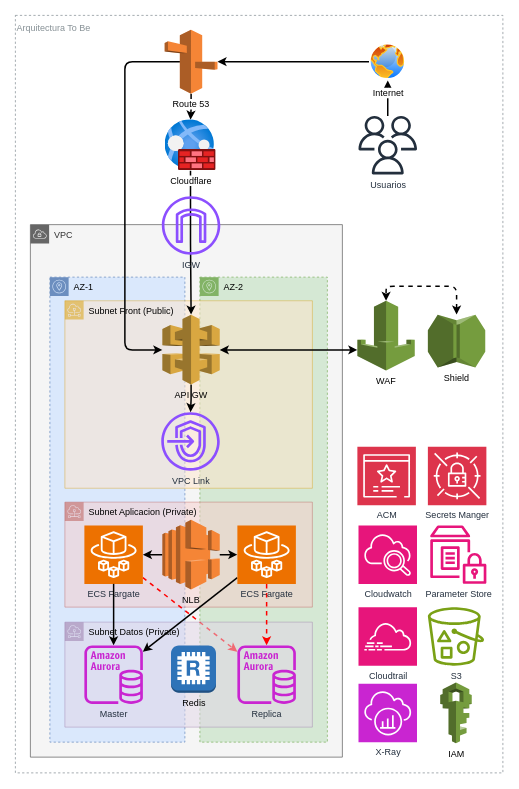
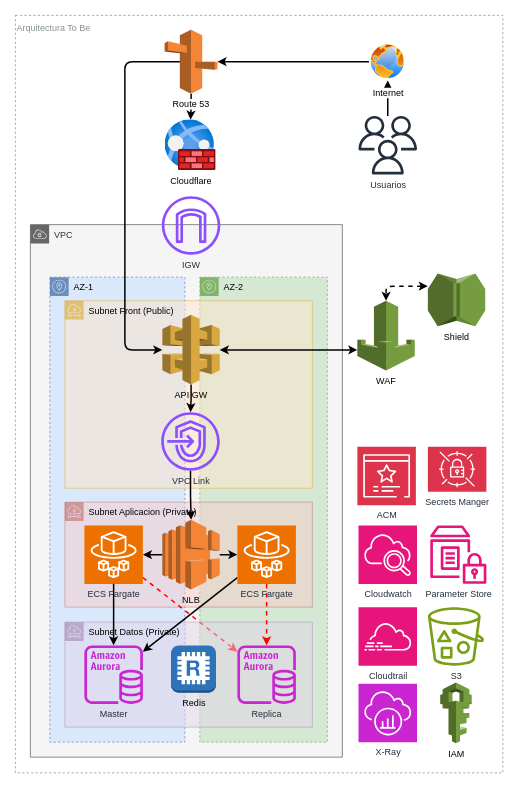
(191, 246) -> none
(457, 341) -> (457, 300)
(457, 476) -> (457, 469)
none -> (191, 492)
